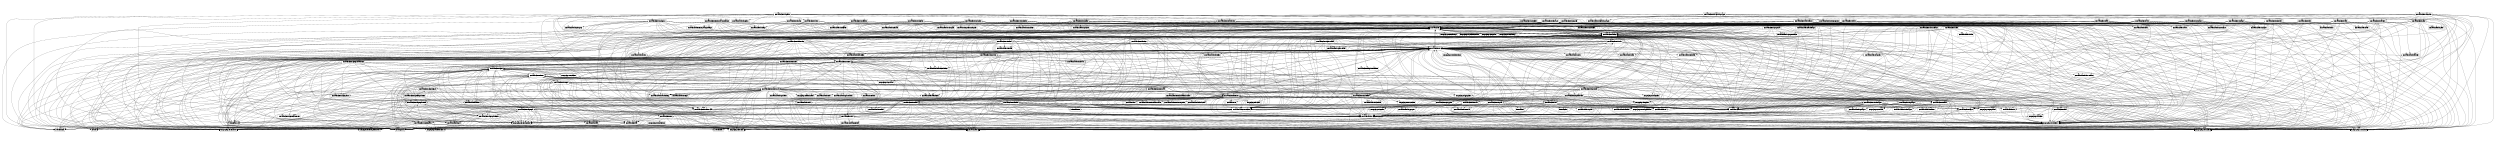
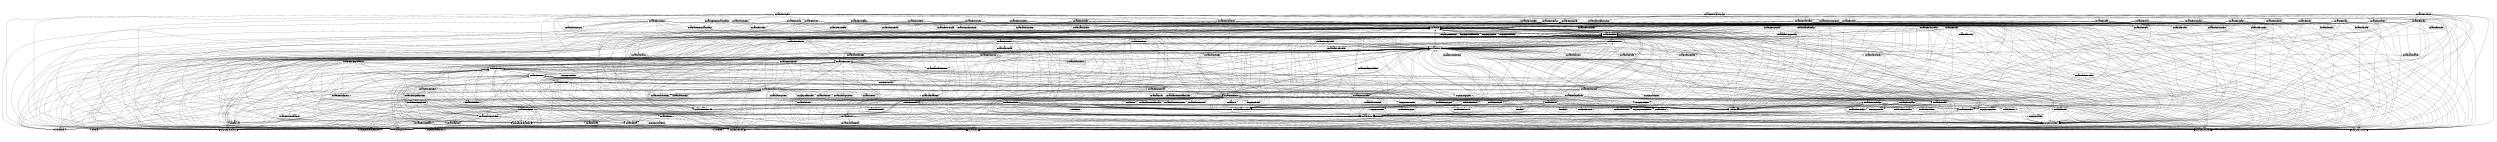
none -> (1156, 96)
